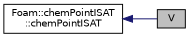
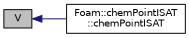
(145, 19) -> (54, 19)
